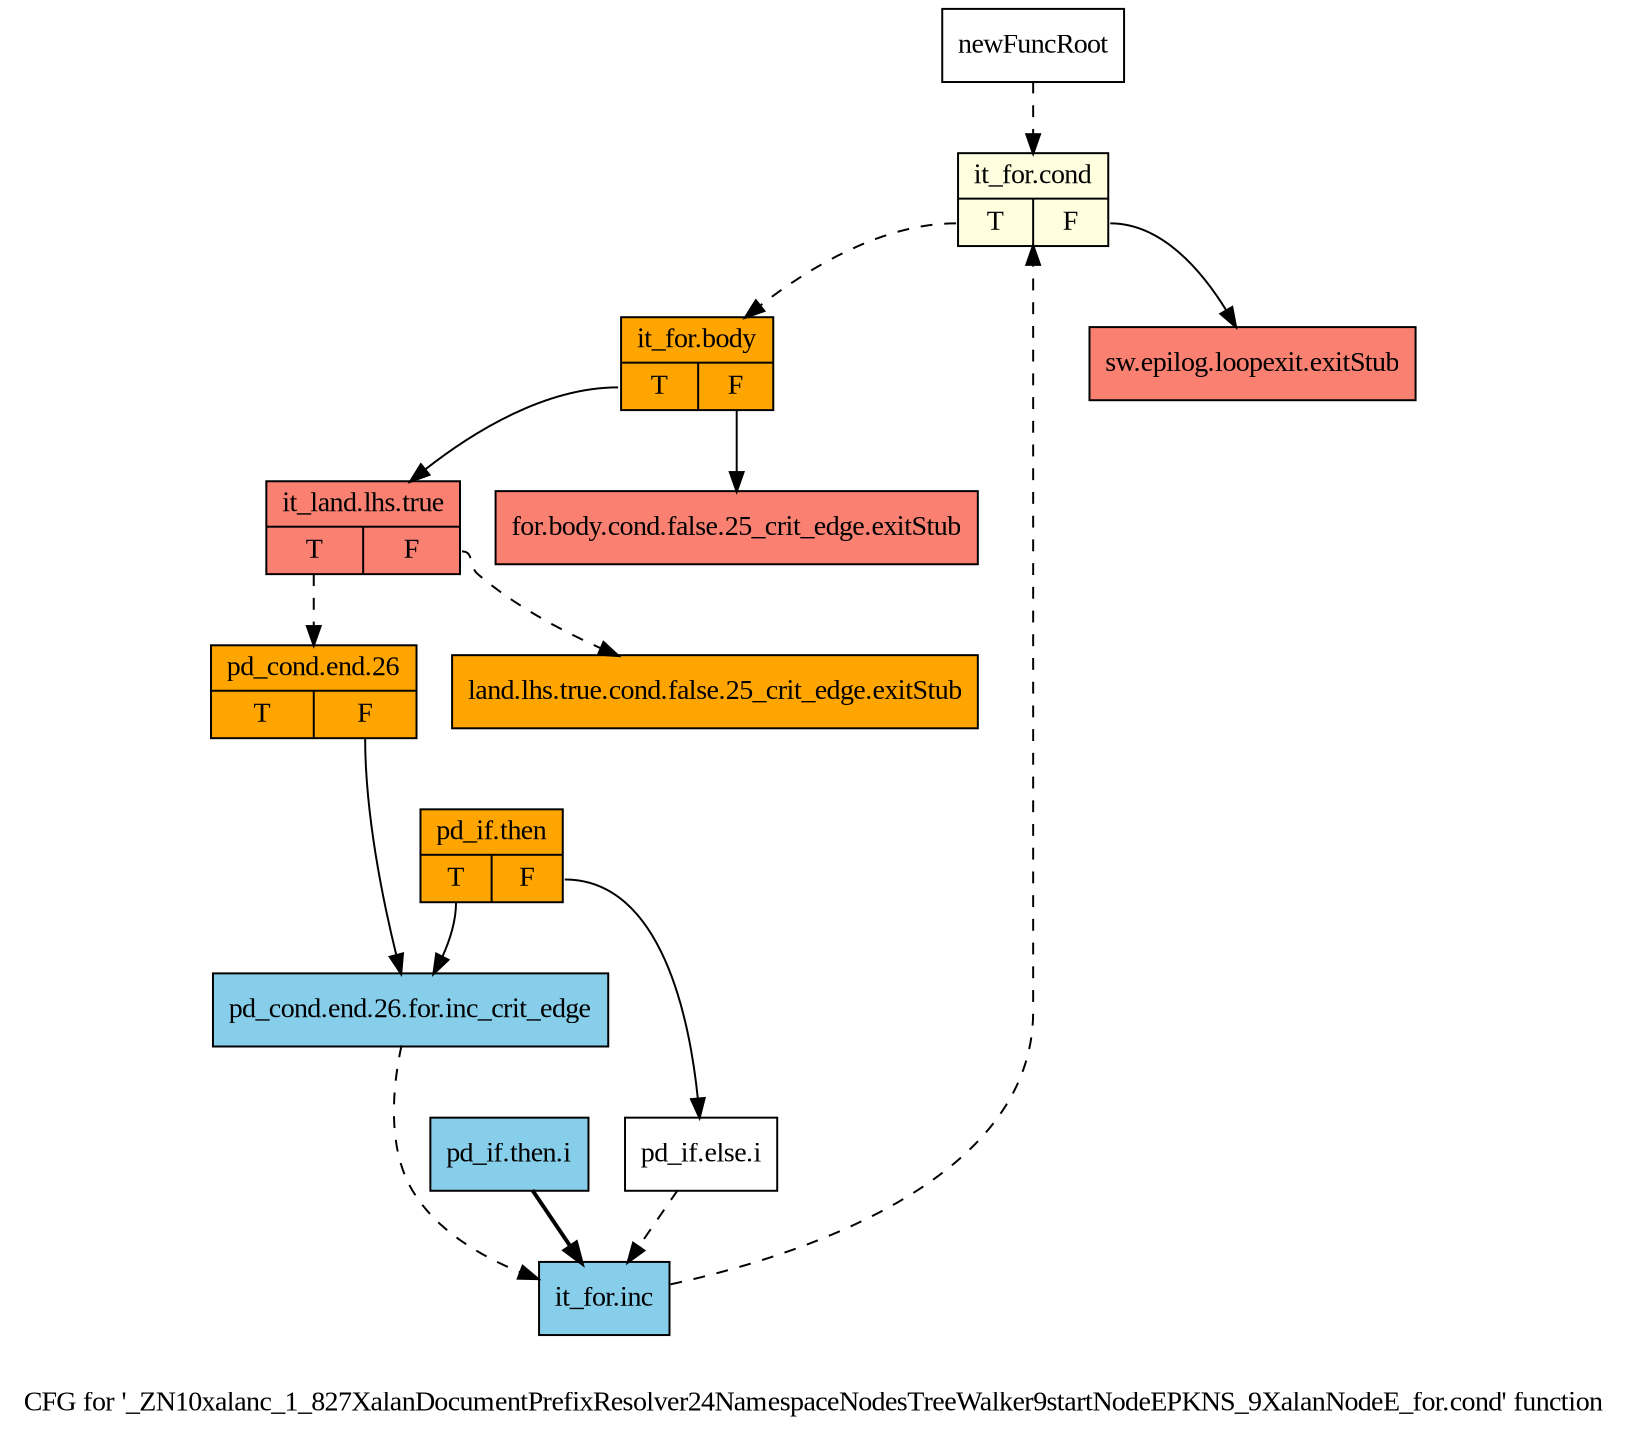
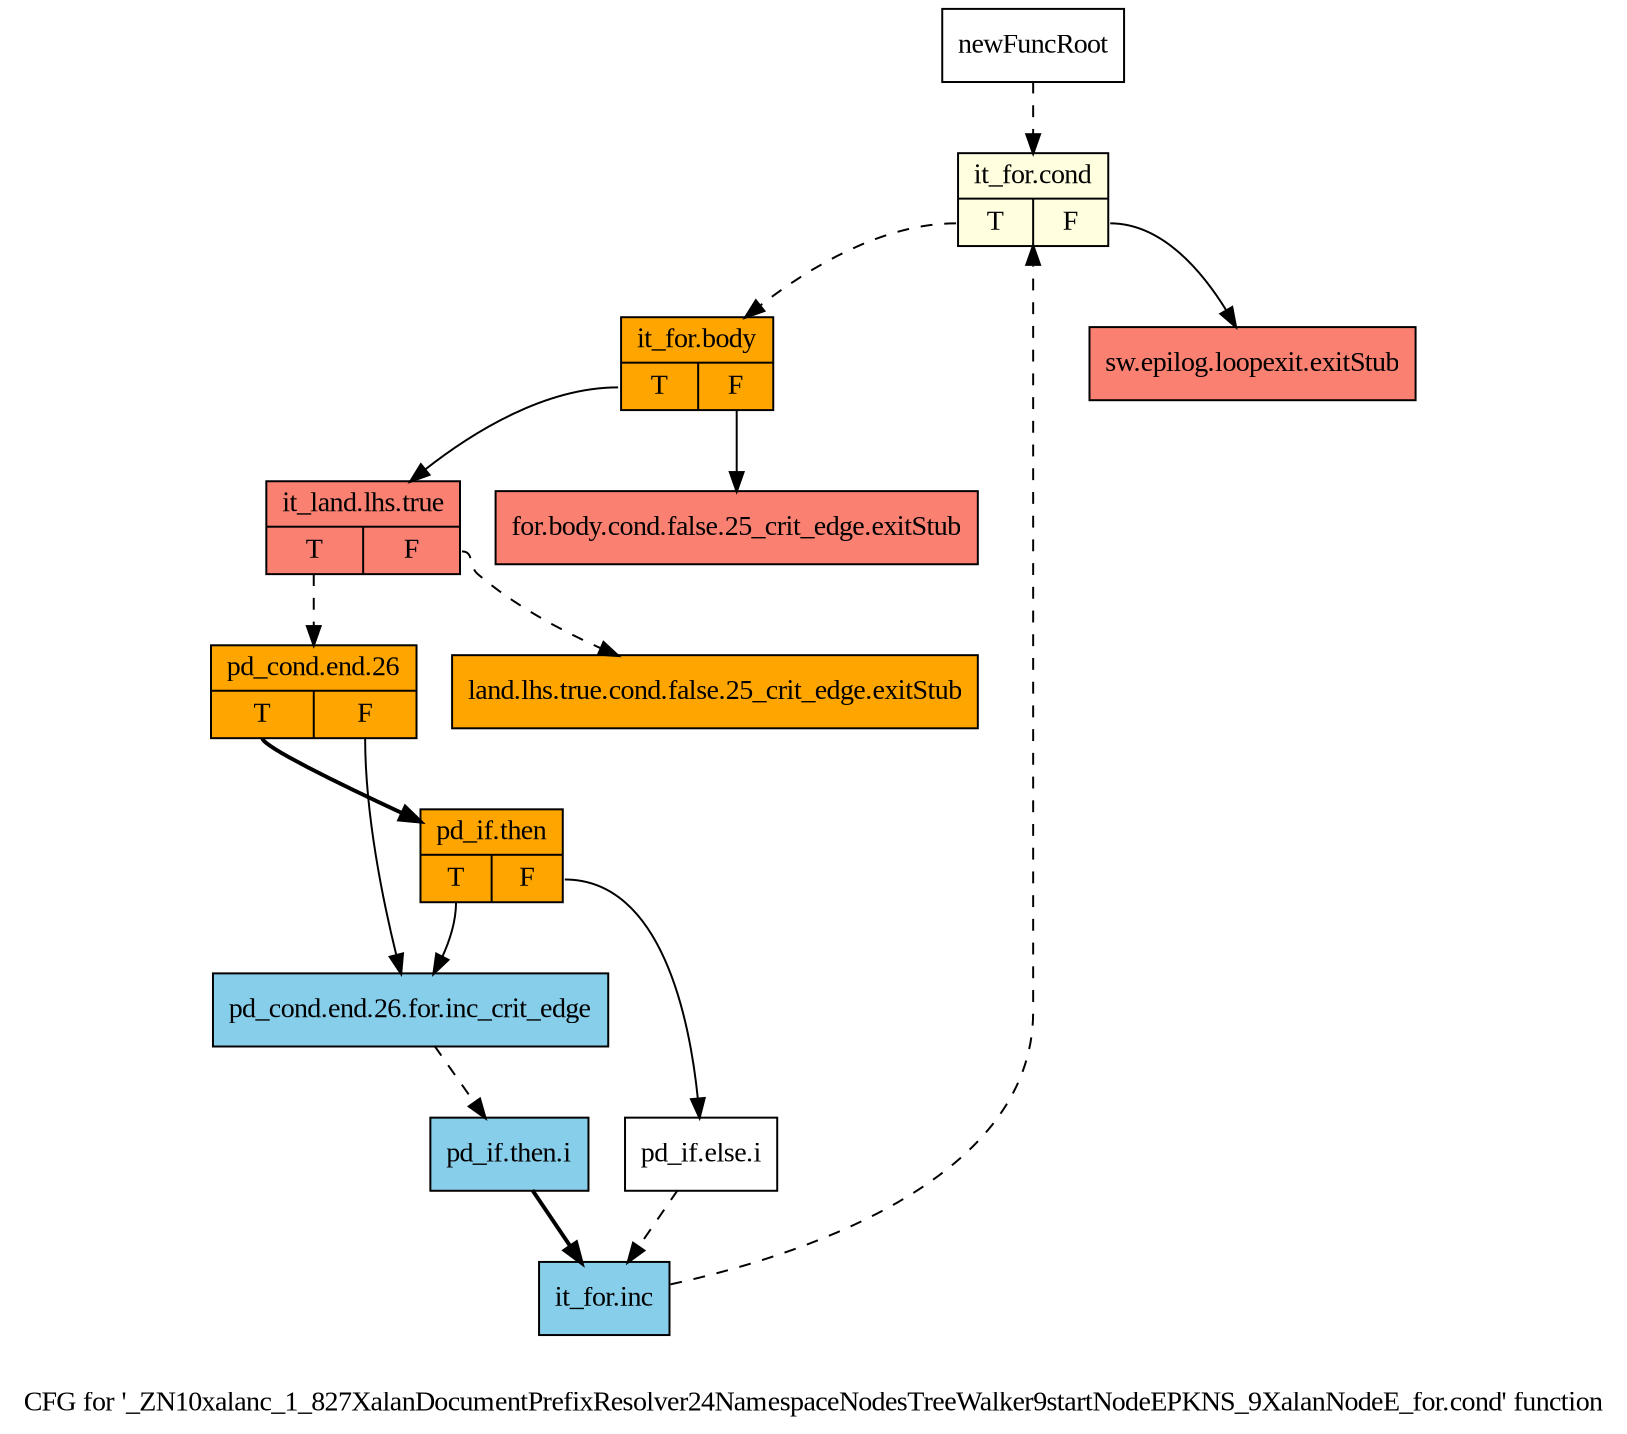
none -> (330, 779)
(410, 1186) -> (454, 1074)
